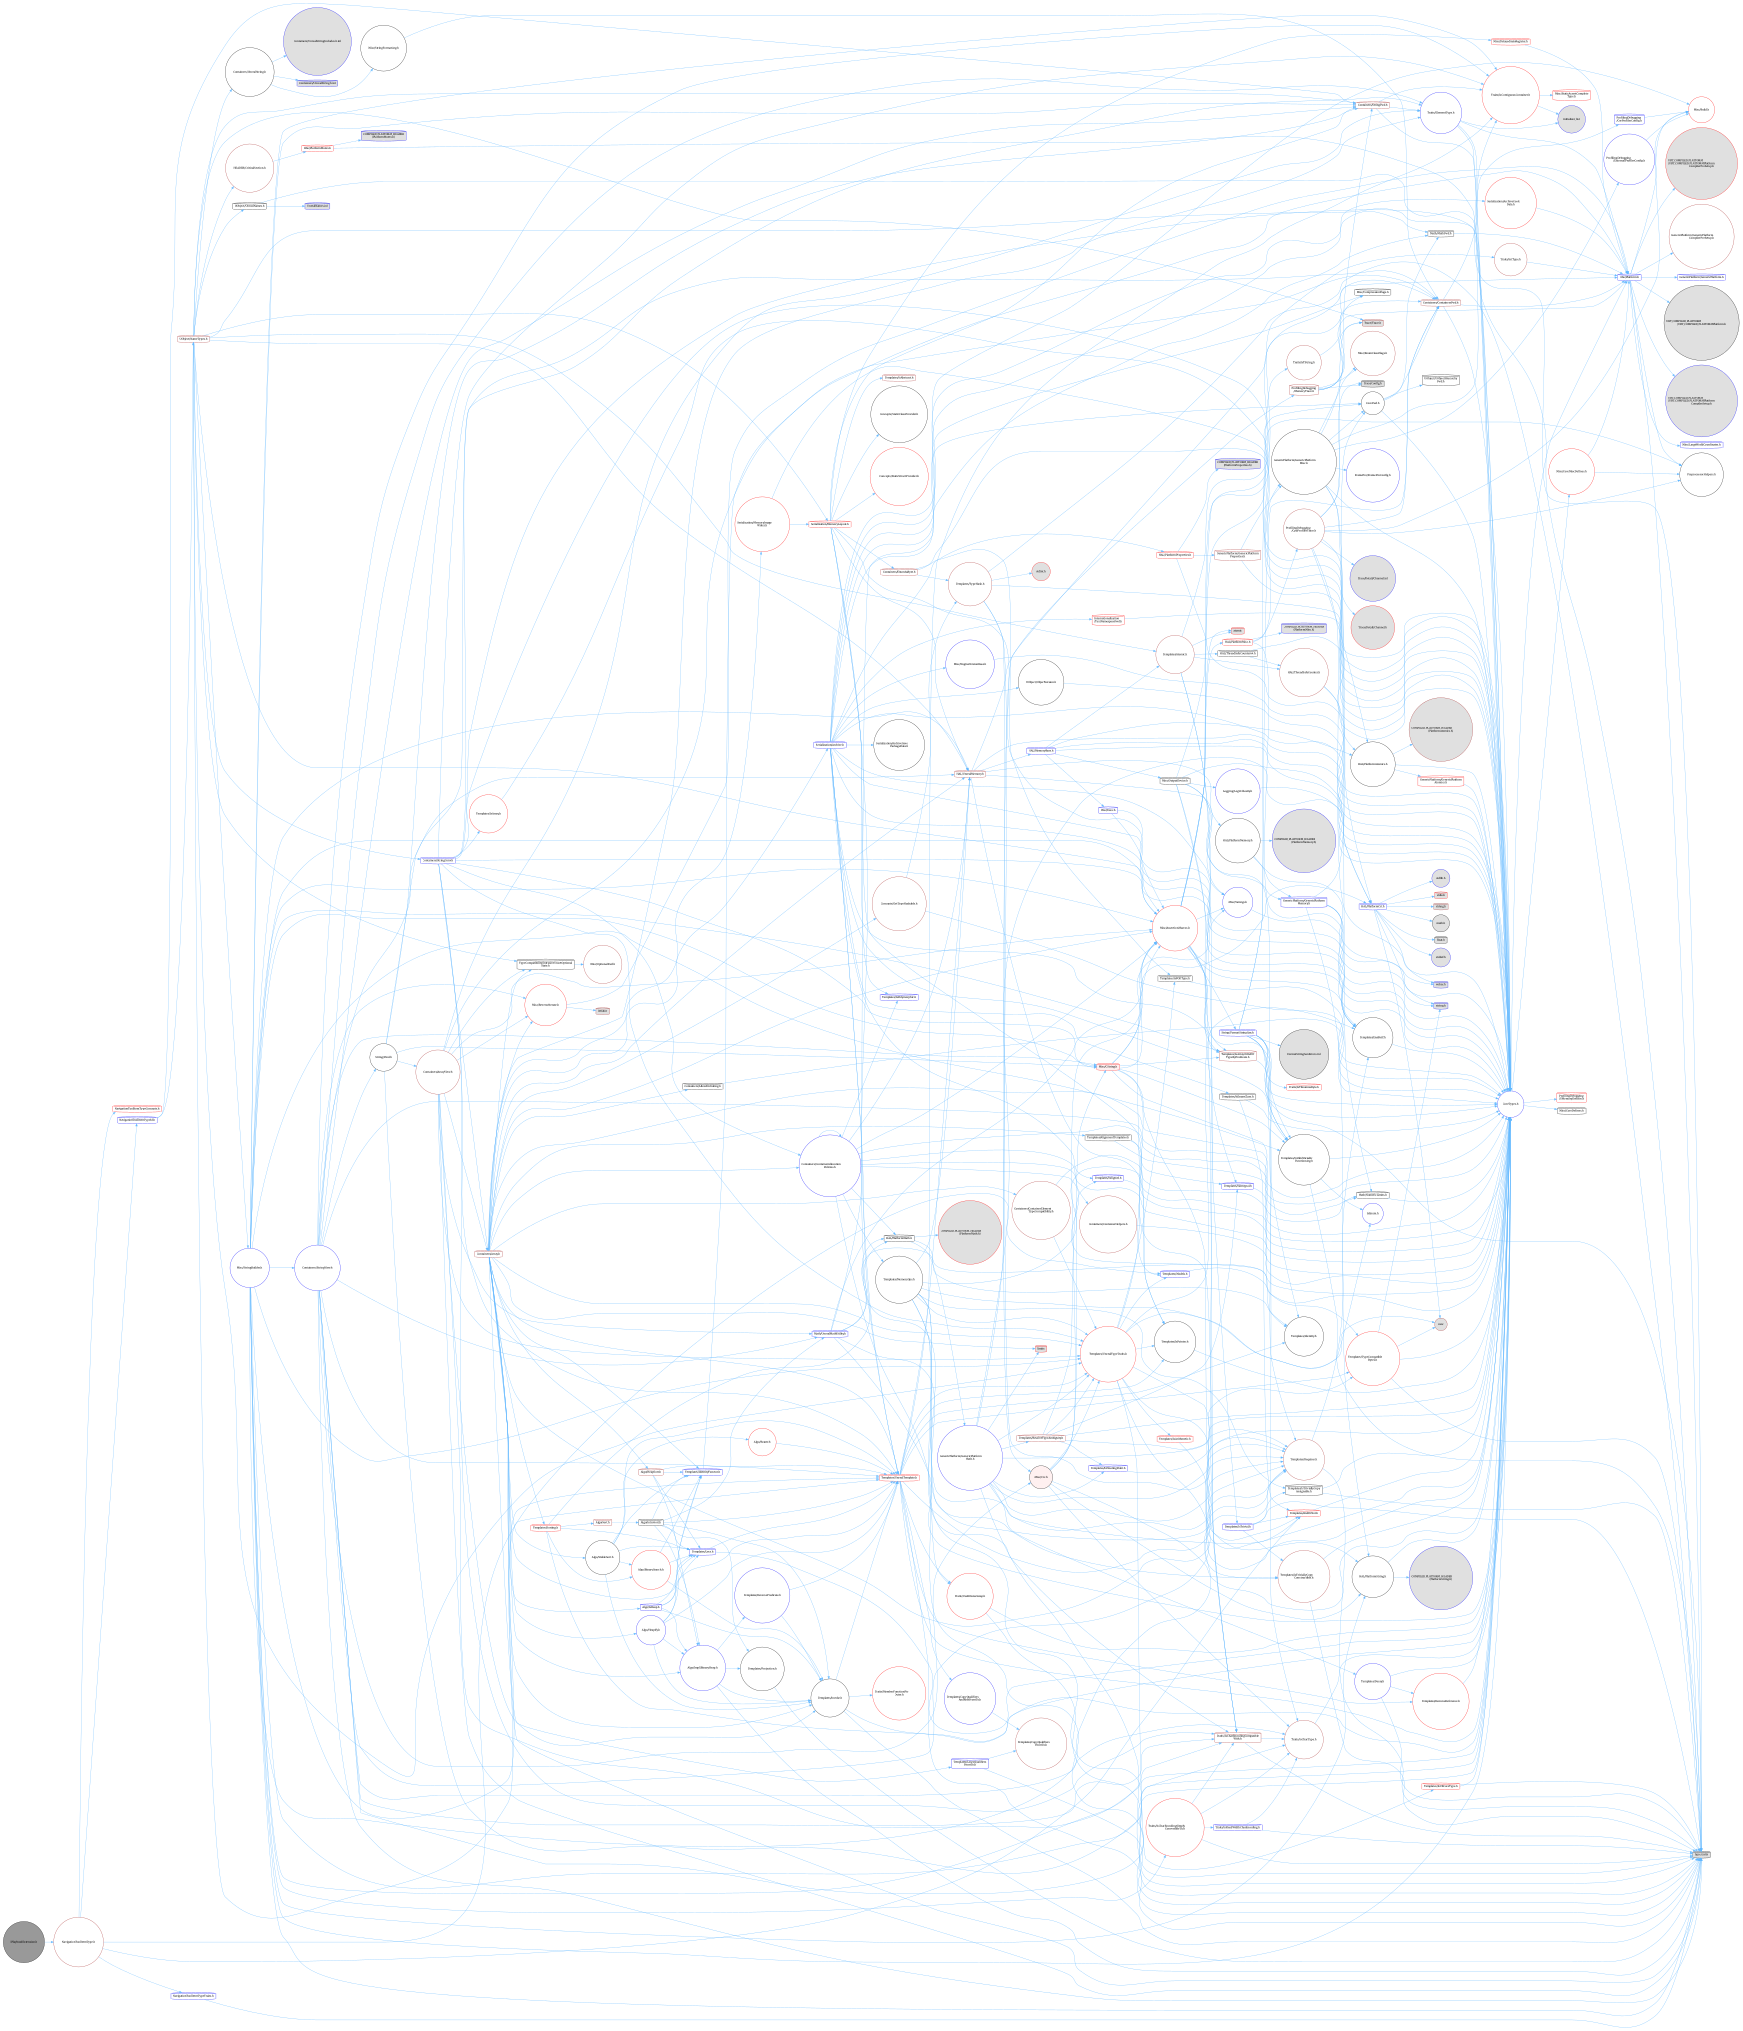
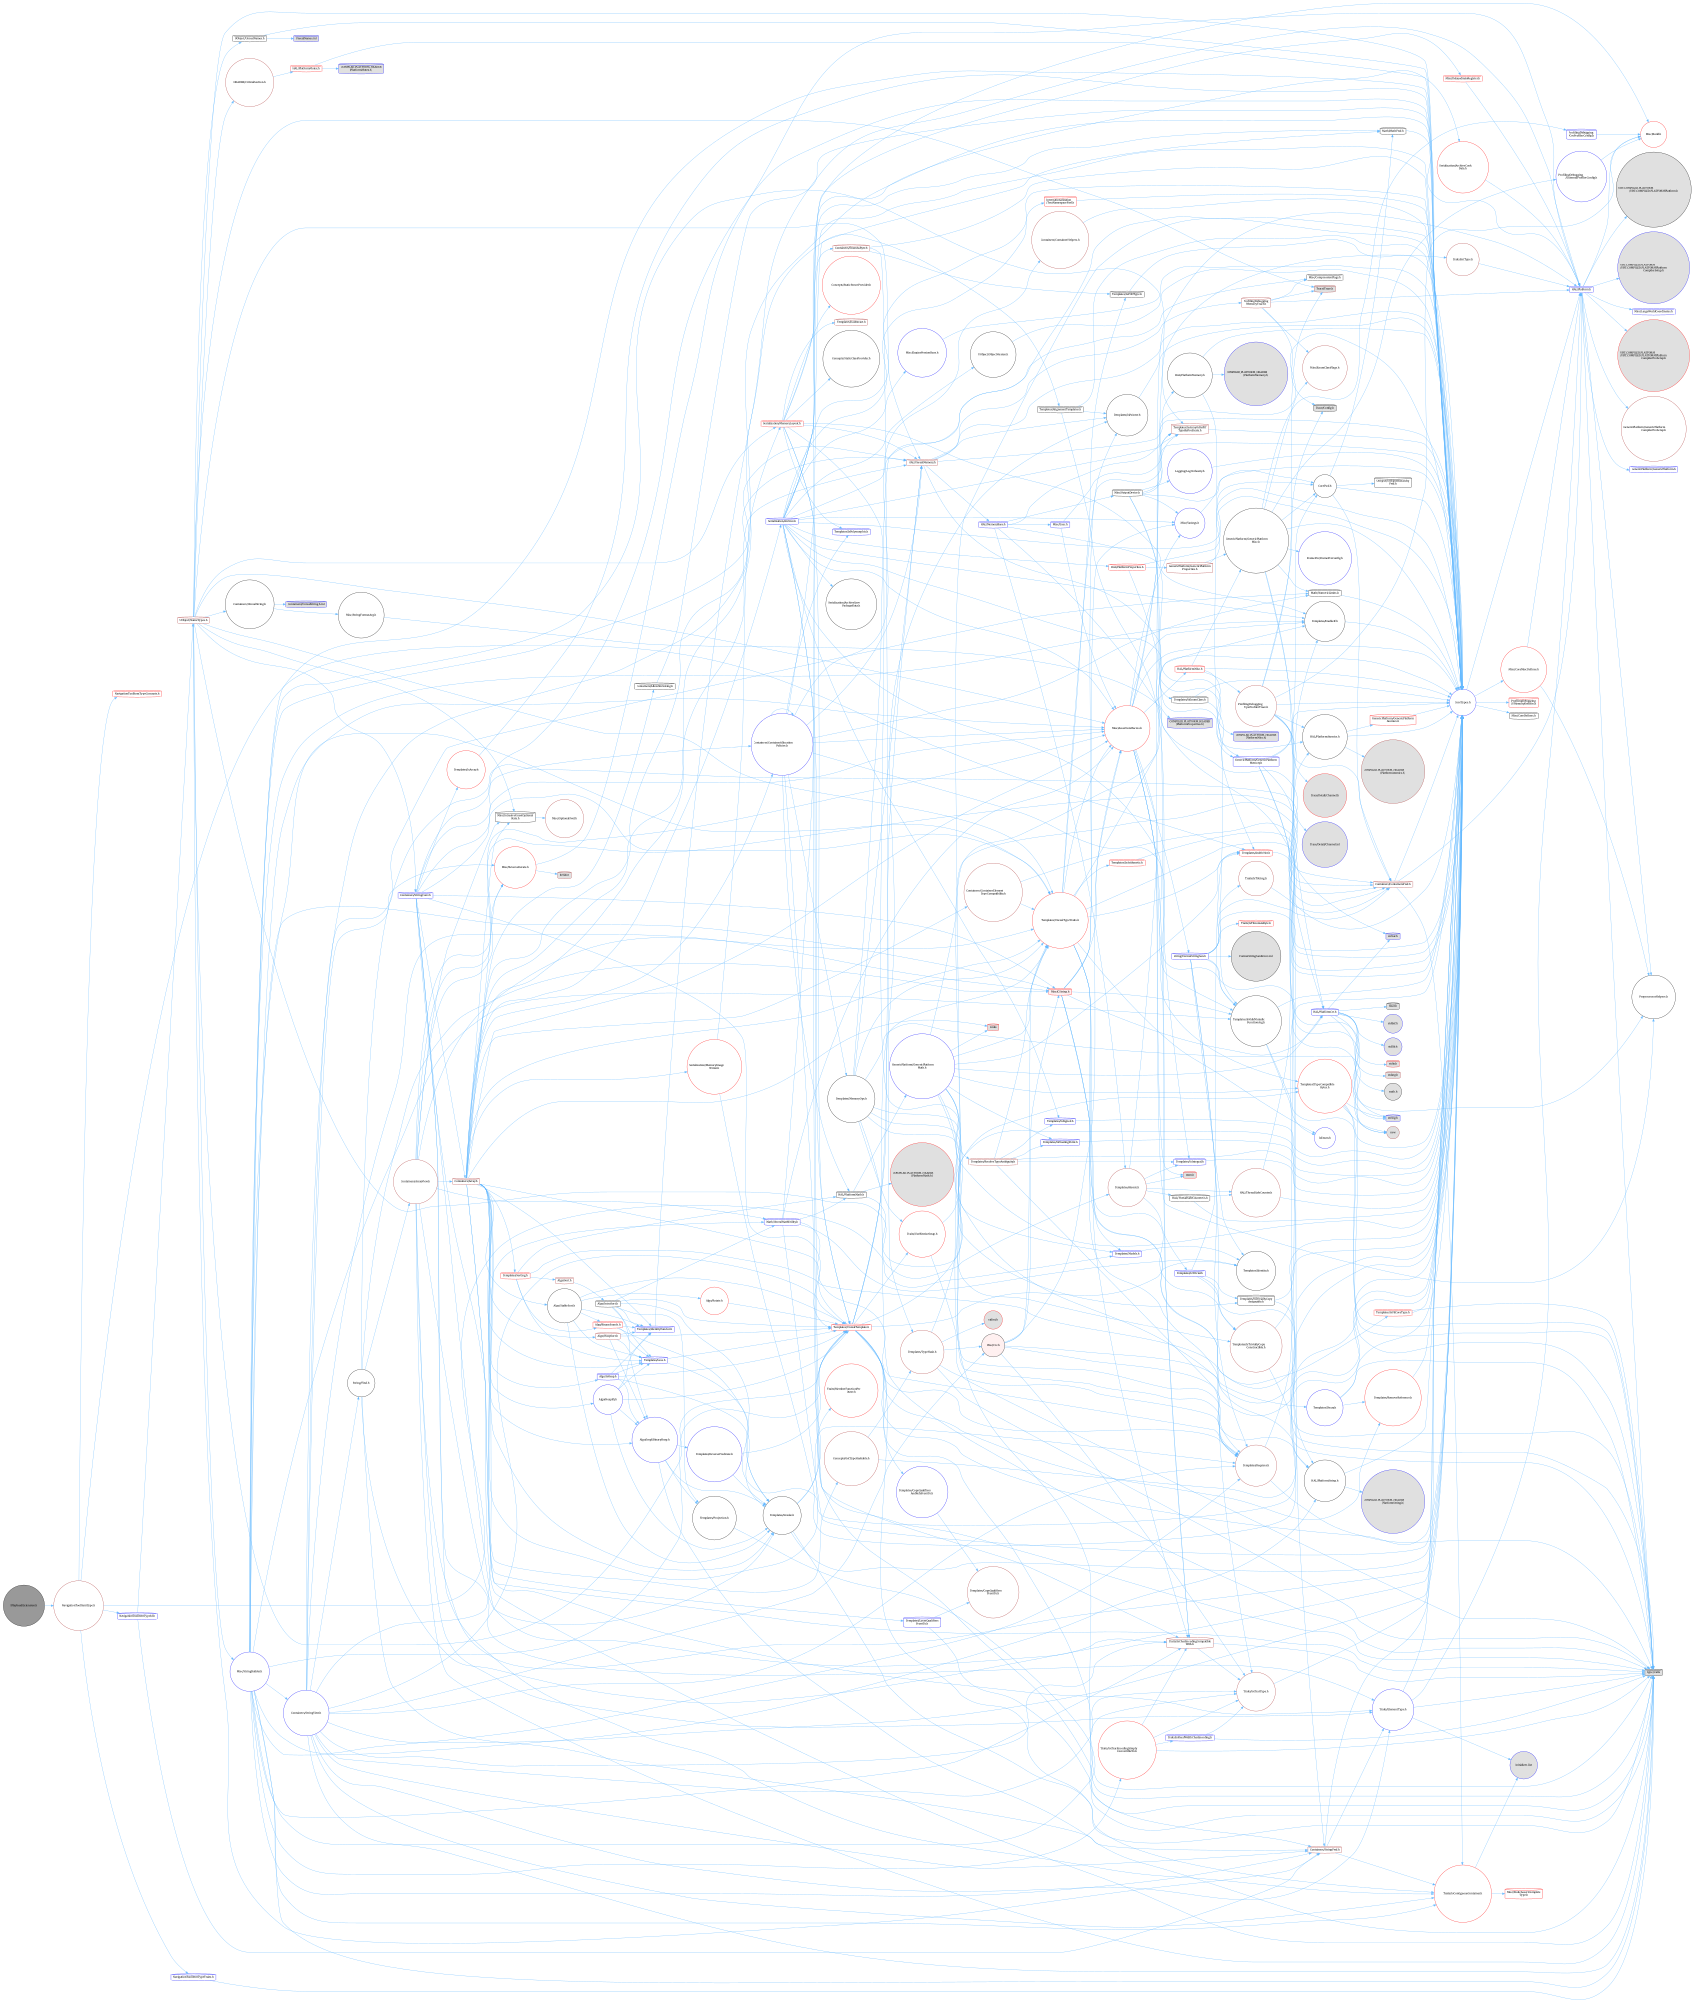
(317, 41) -> none
(546, 964) -> (515, 817)
(651, 1570) -> (608, 1325)
